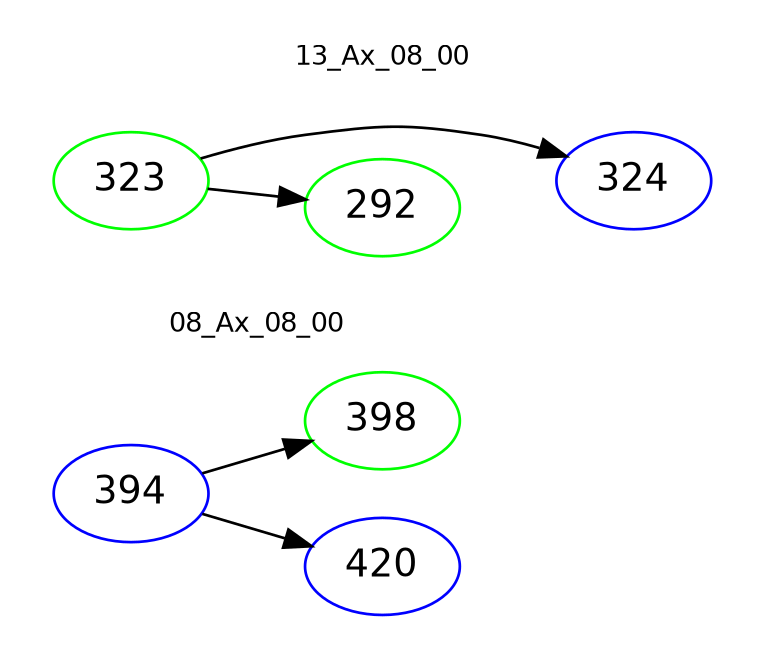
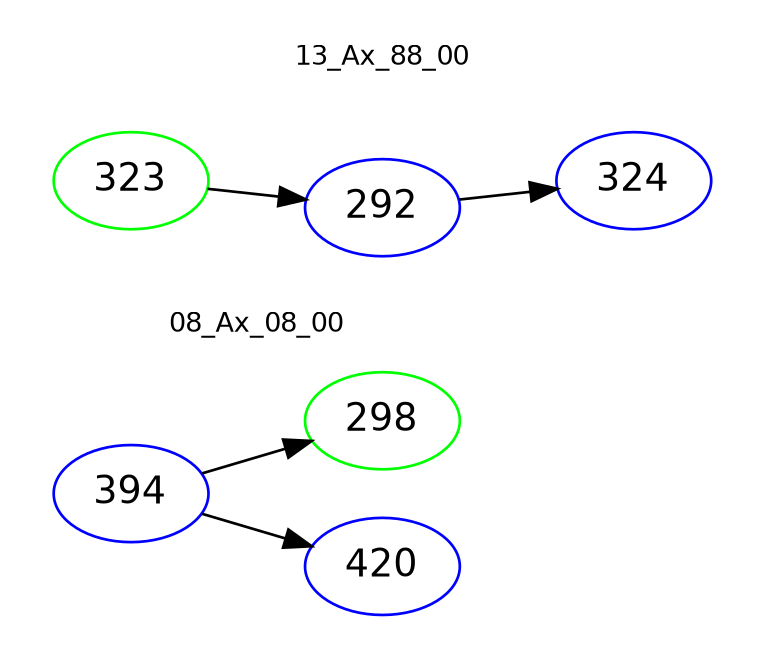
(382, 58) -> (382, 58)
(369, 128) -> (495, 196)
(382, 208) -> (382, 208)
(382, 421) -> (382, 421)
